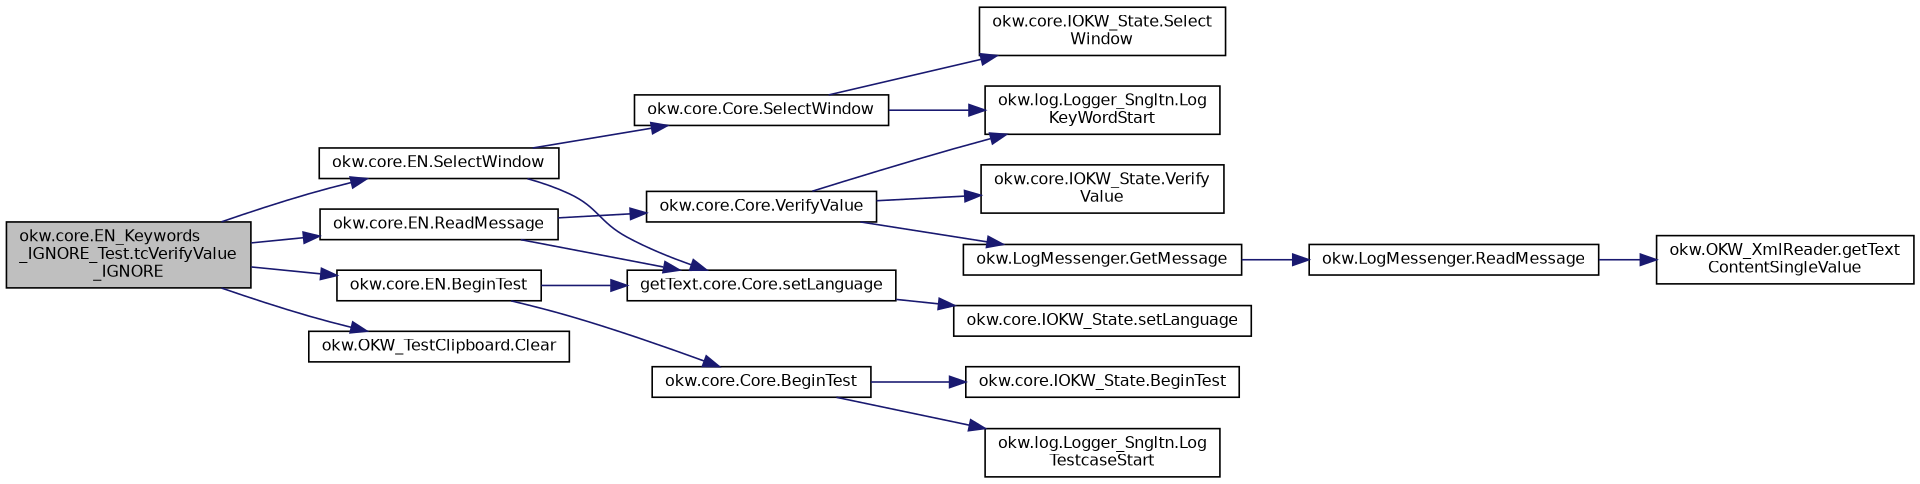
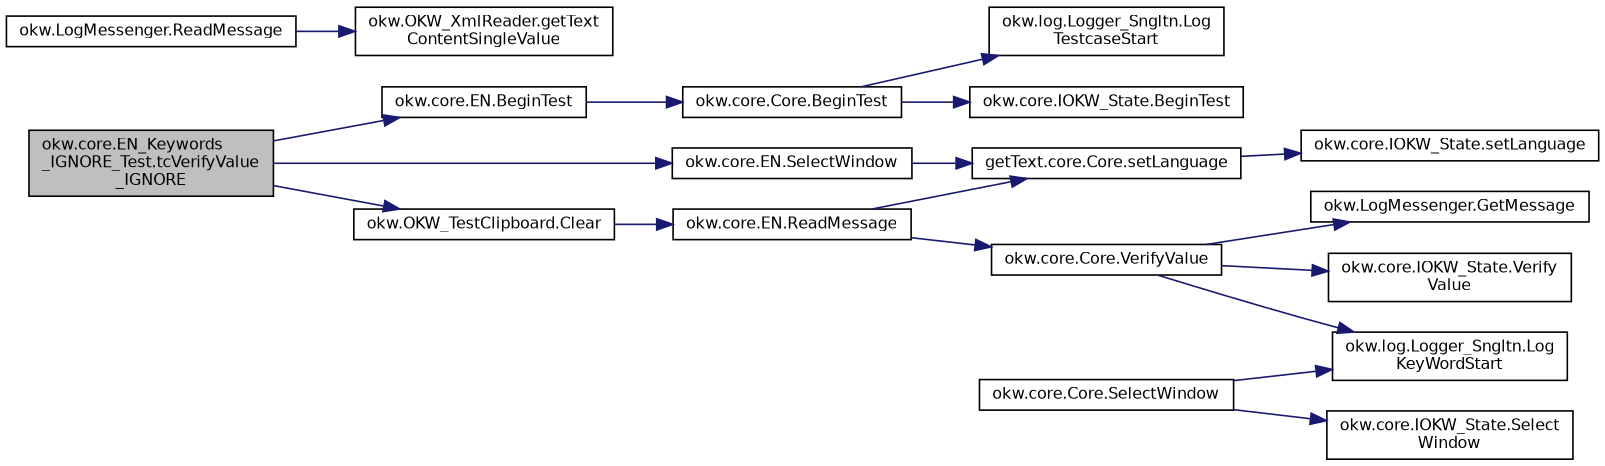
(592, 138) -> none
(277, 240) -> (636, 224)
(1267, 260) -> none
(576, 285) -> none
